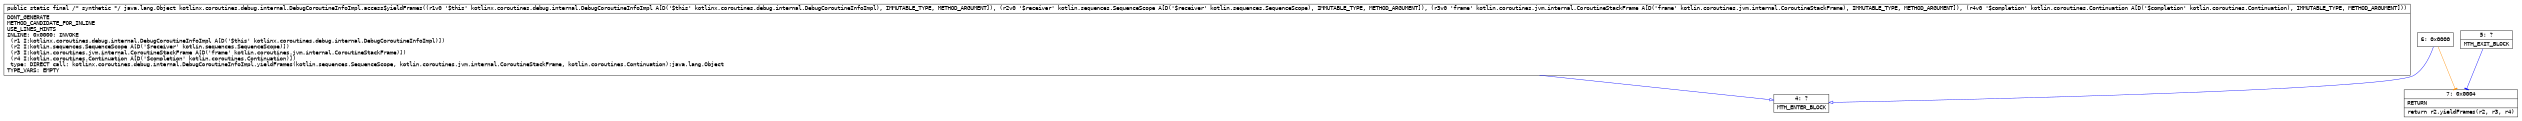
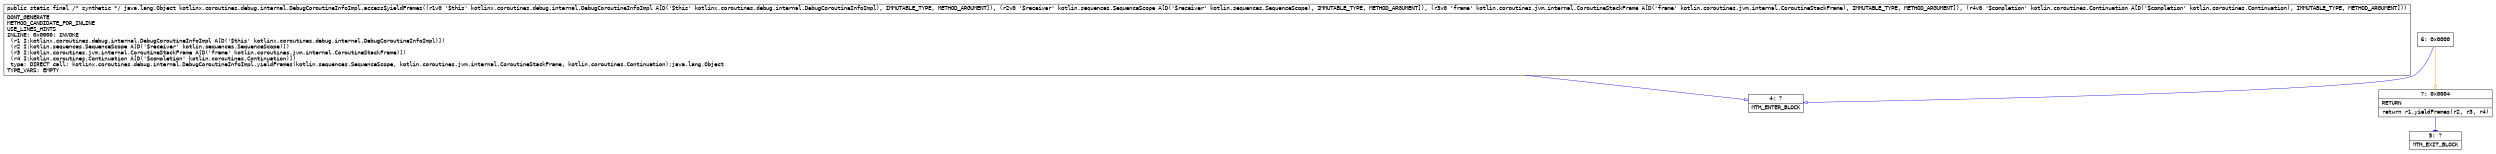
(2446, 67) -> (2435, 66)
(2475, 68) -> (2435, 123)
(2461, 112) -> (2435, 112)
